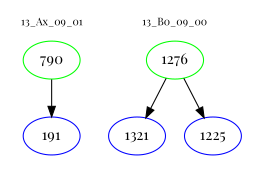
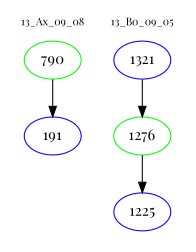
(52, 23) -> (53, 23)
(175, 23) -> (143, 23)
(158, 93) -> (142, 93)
